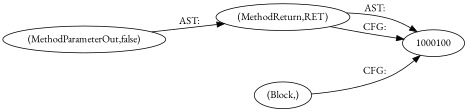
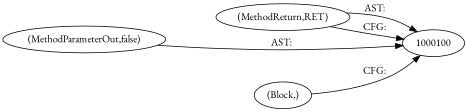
(184, 28) -> (277, 50)
